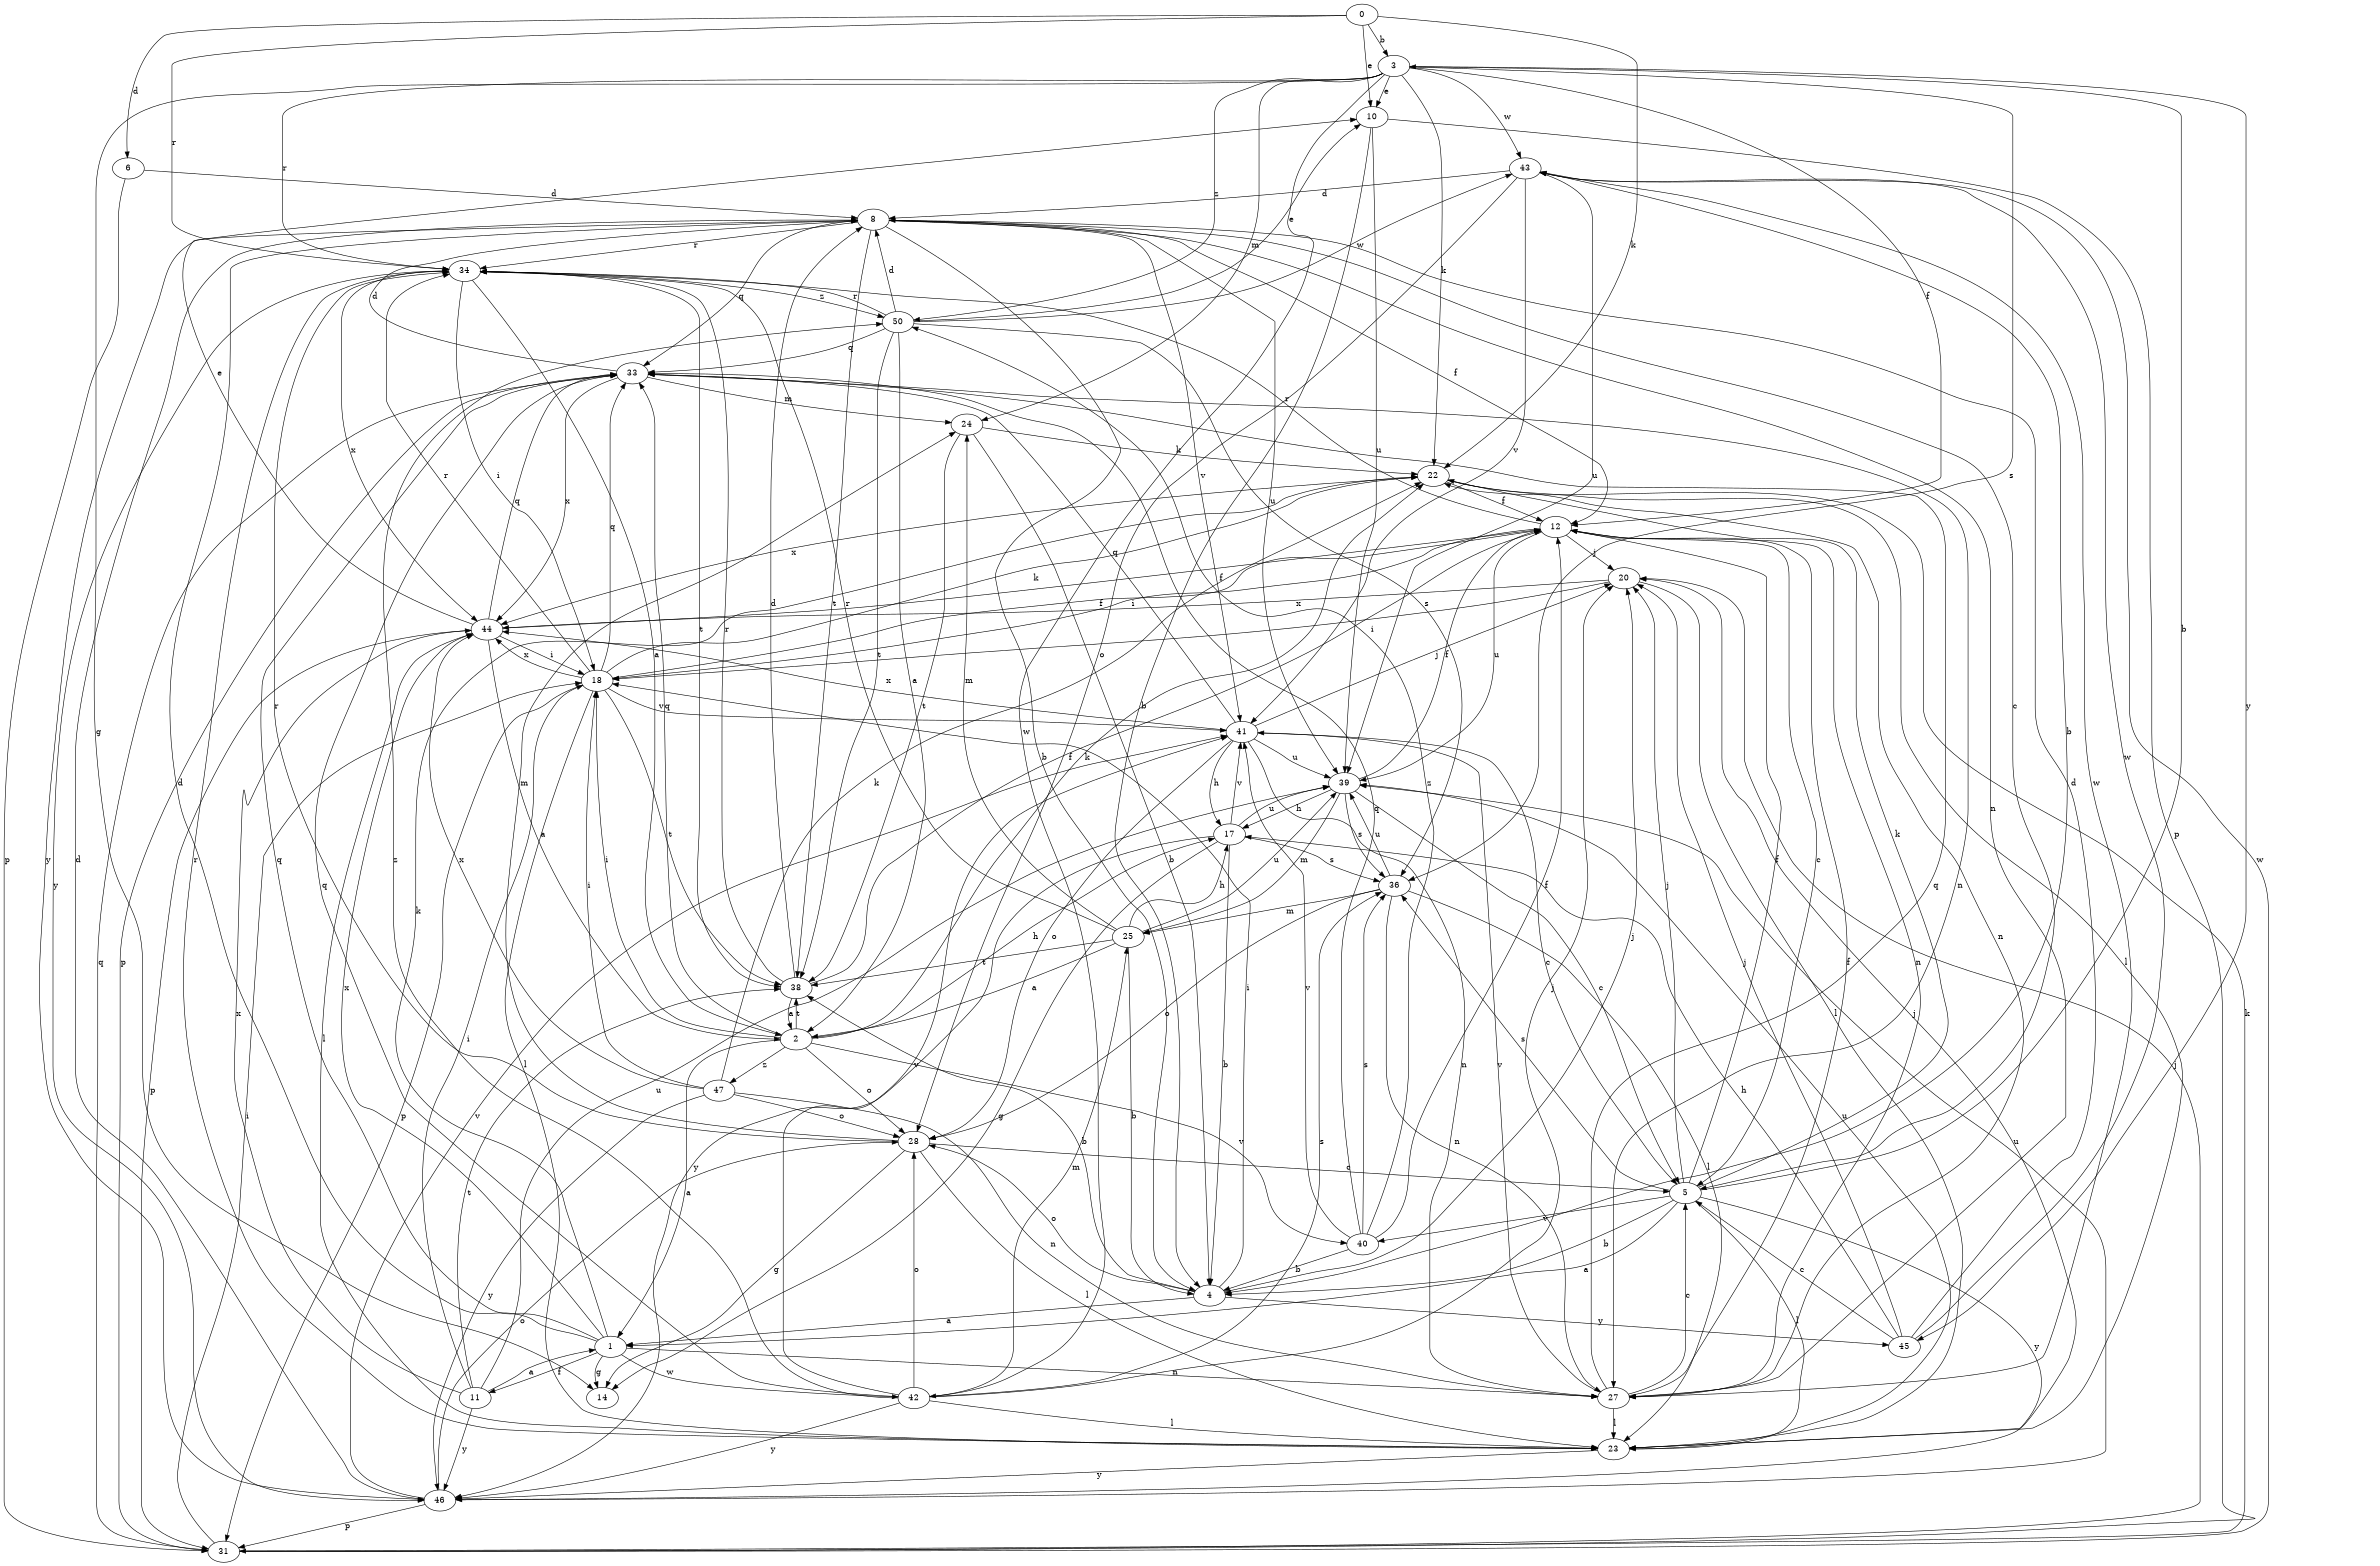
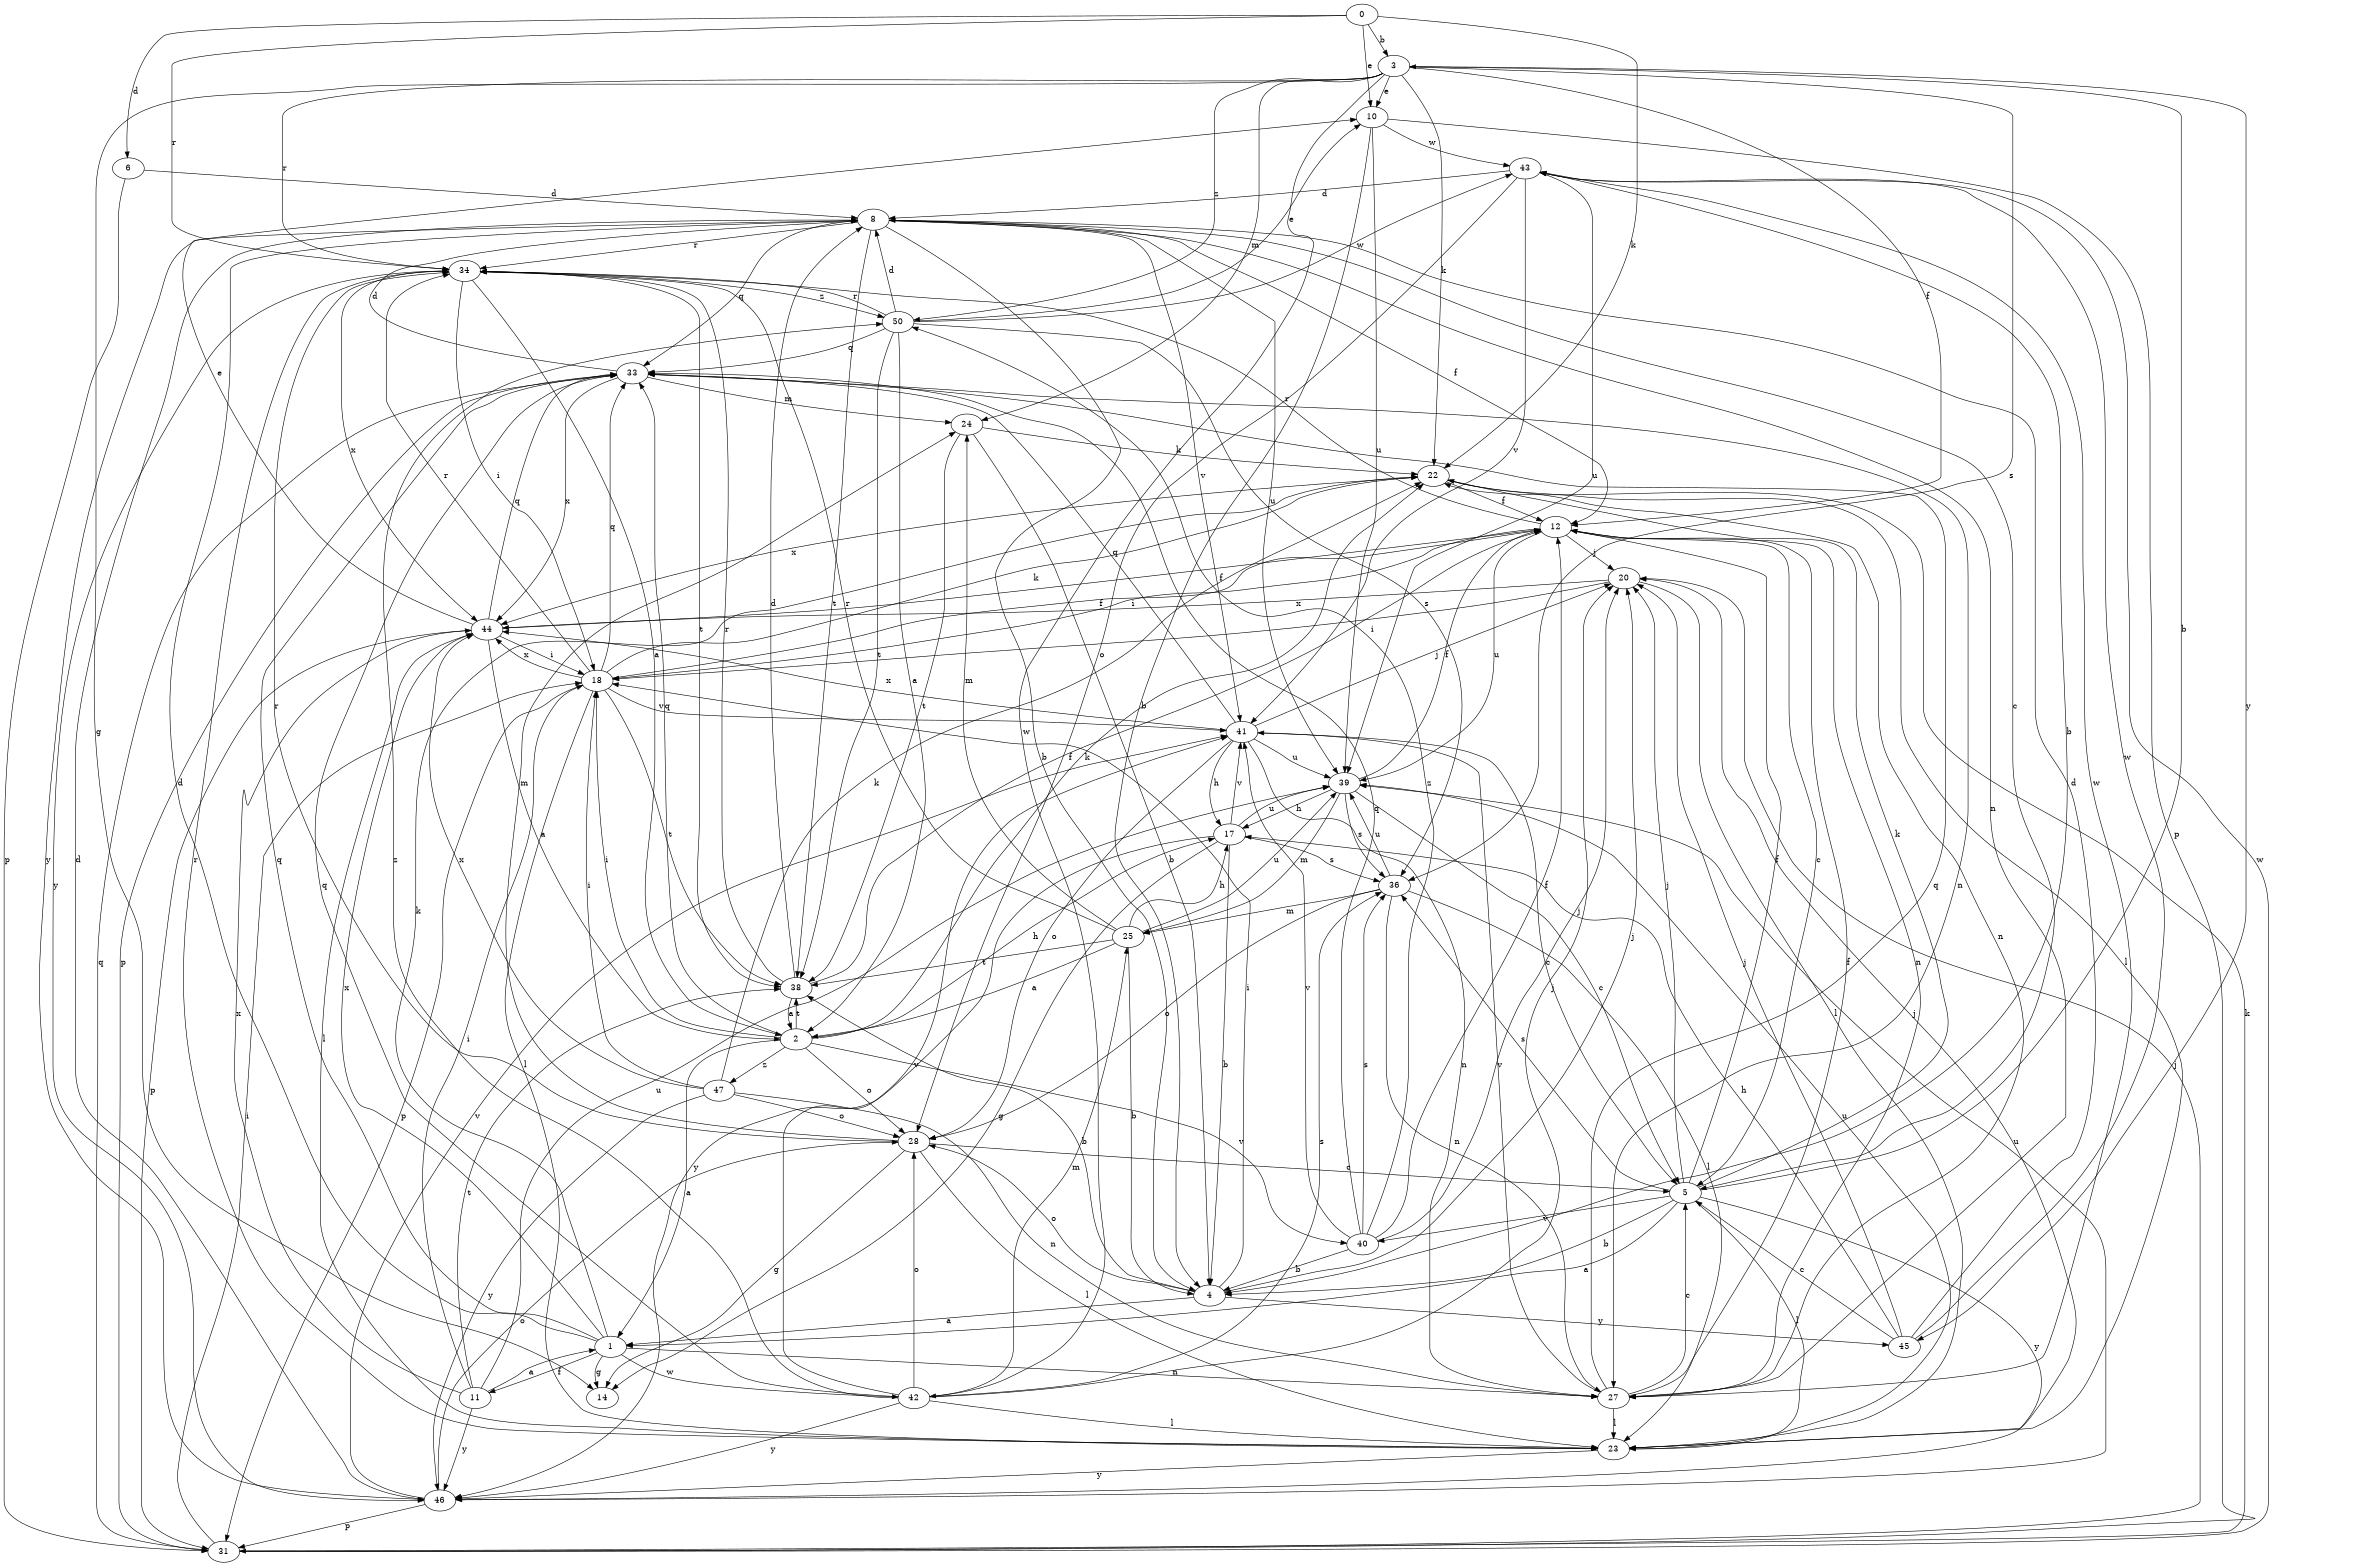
(1476, 94) -> (1444, 152)
none -> (1557, 941)
